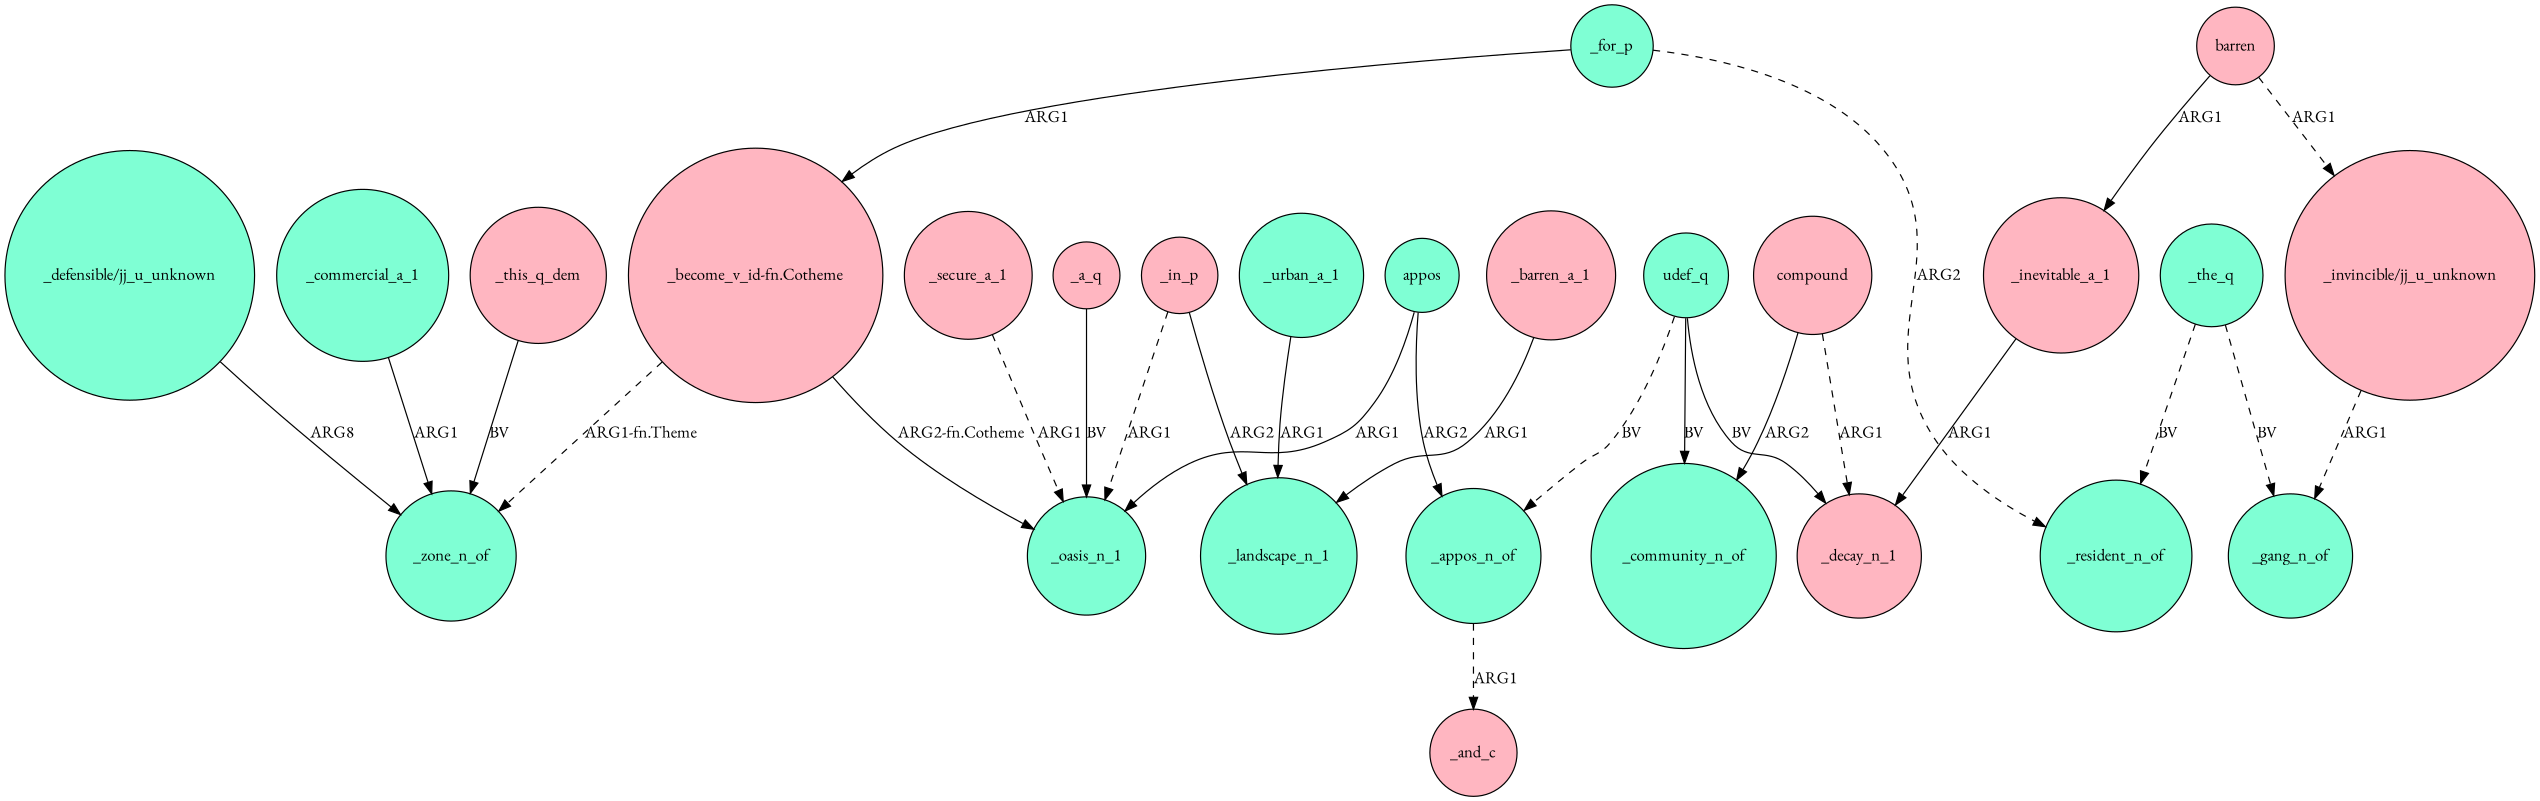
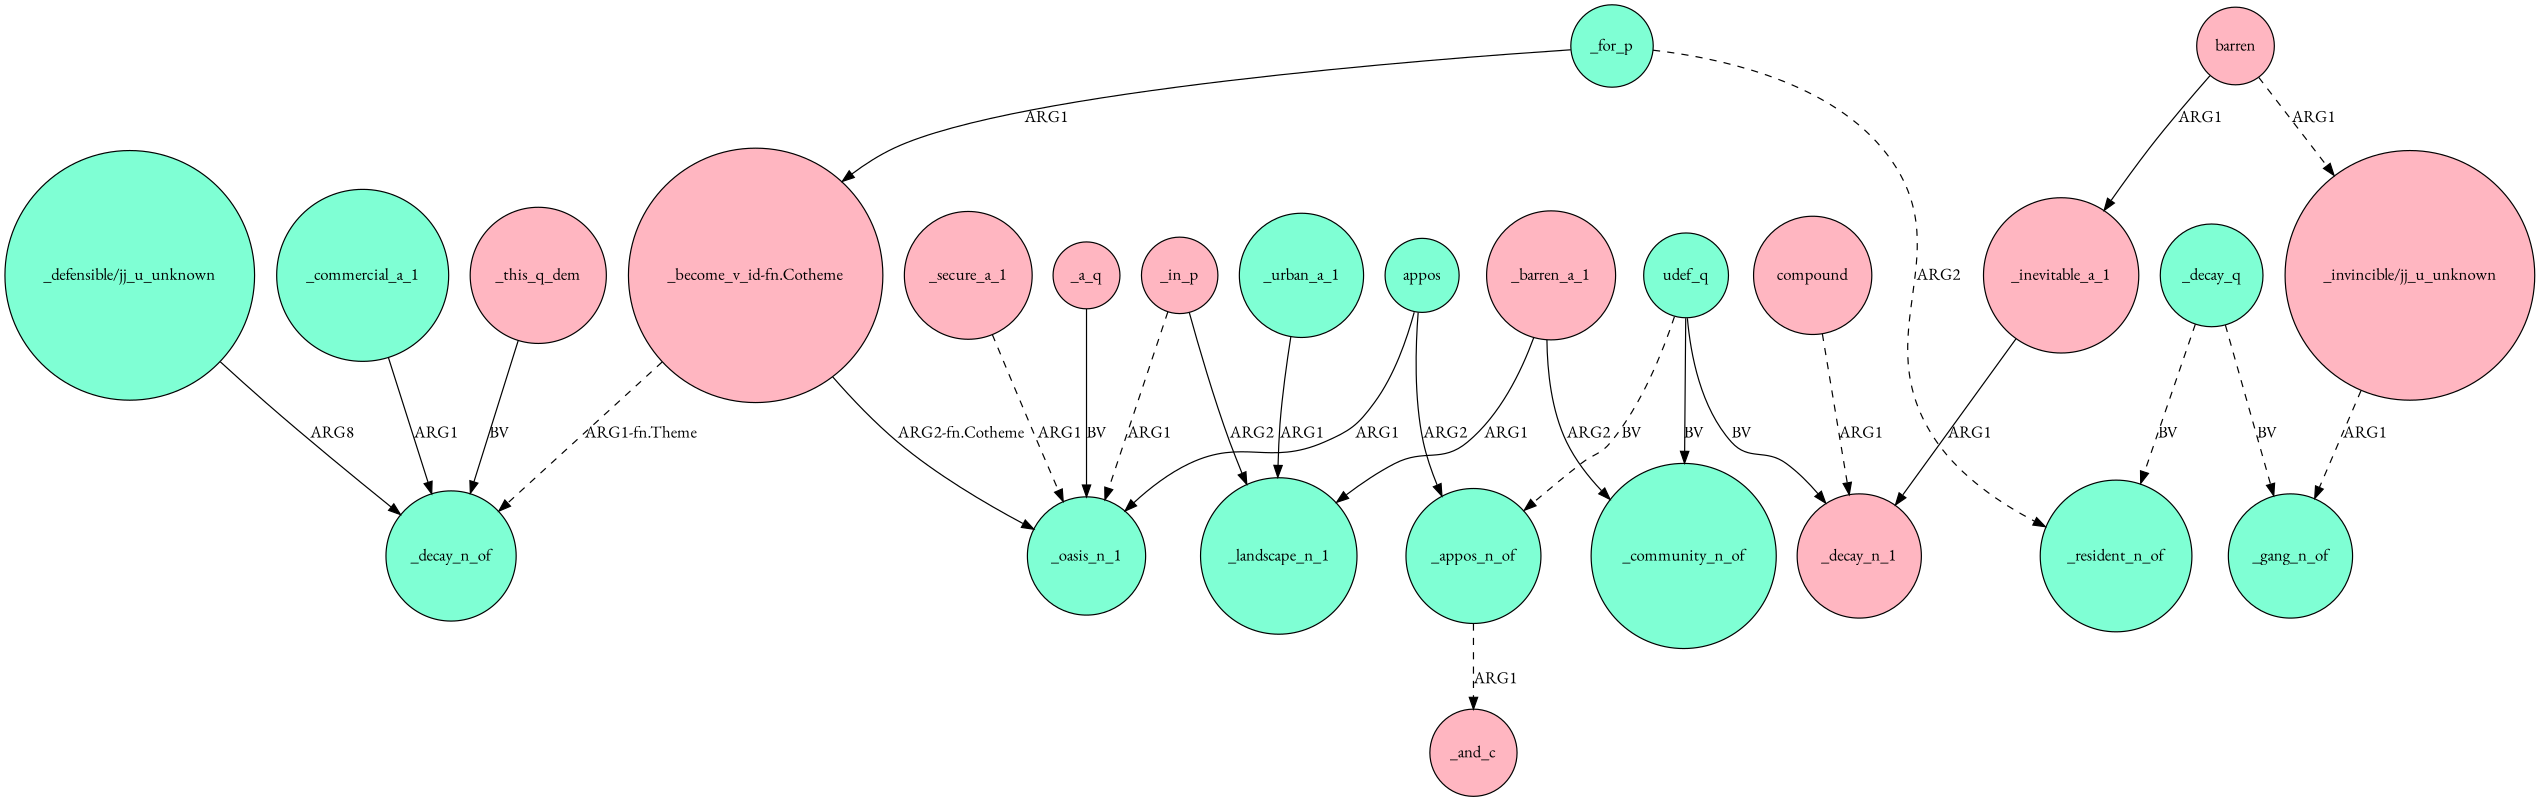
(2212, 275) -> (2212, 275)
(1775, 403) -> (1558, 421)
(451, 556) -> (451, 556)
